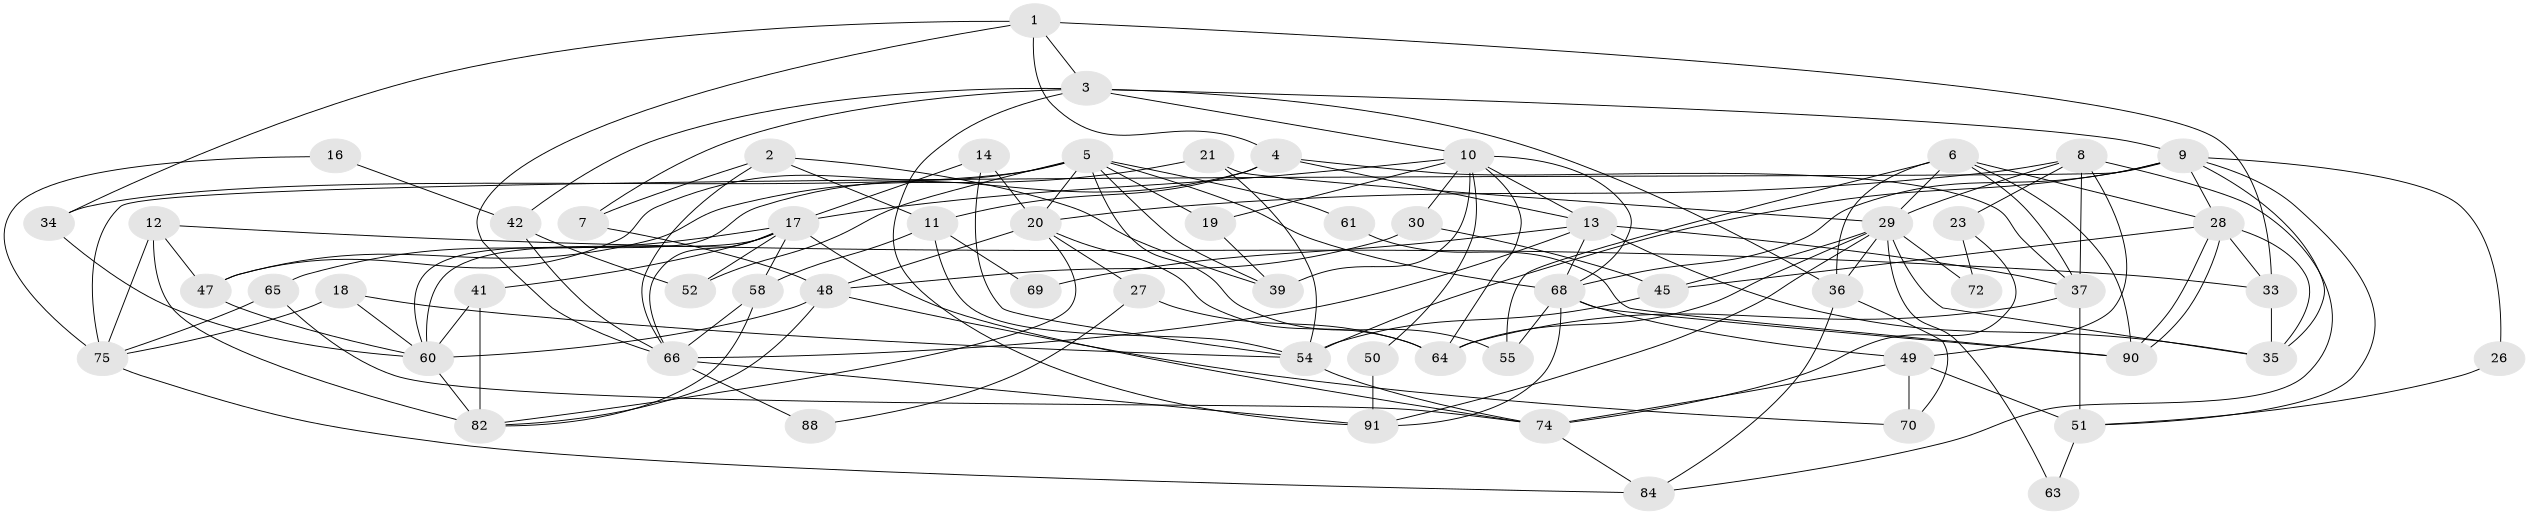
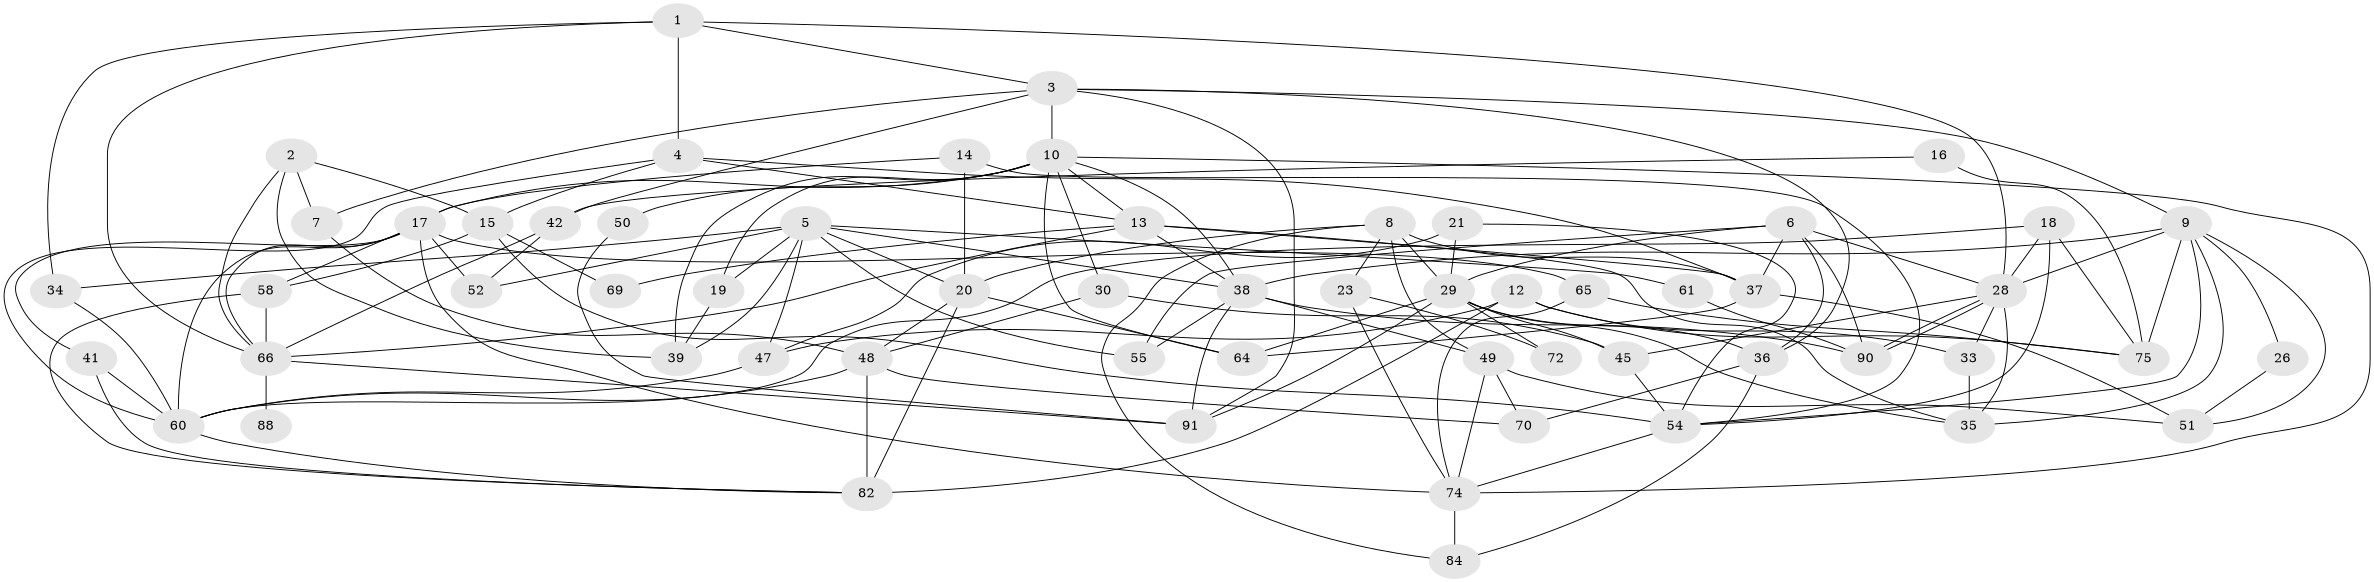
(1717, 63) -> (1415, 52)
none -> (2243, 212)
(933, 223) -> (488, 223)
none -> (2025, 257)
(1139, 291) -> none
(1560, 291) -> (1243, 291)
(868, 471) -> none
(2054, 494) -> none
